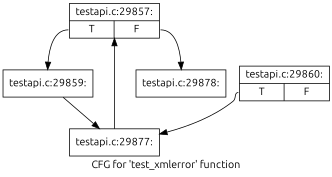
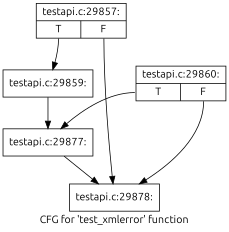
(114, 87) -> (78, 168)
none -> (185, 147)
